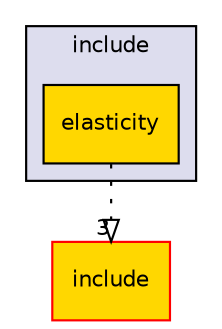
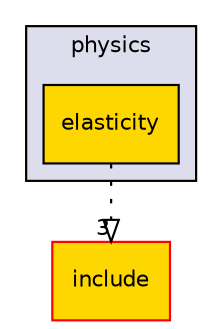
(111, 47) -> (111, 47)
